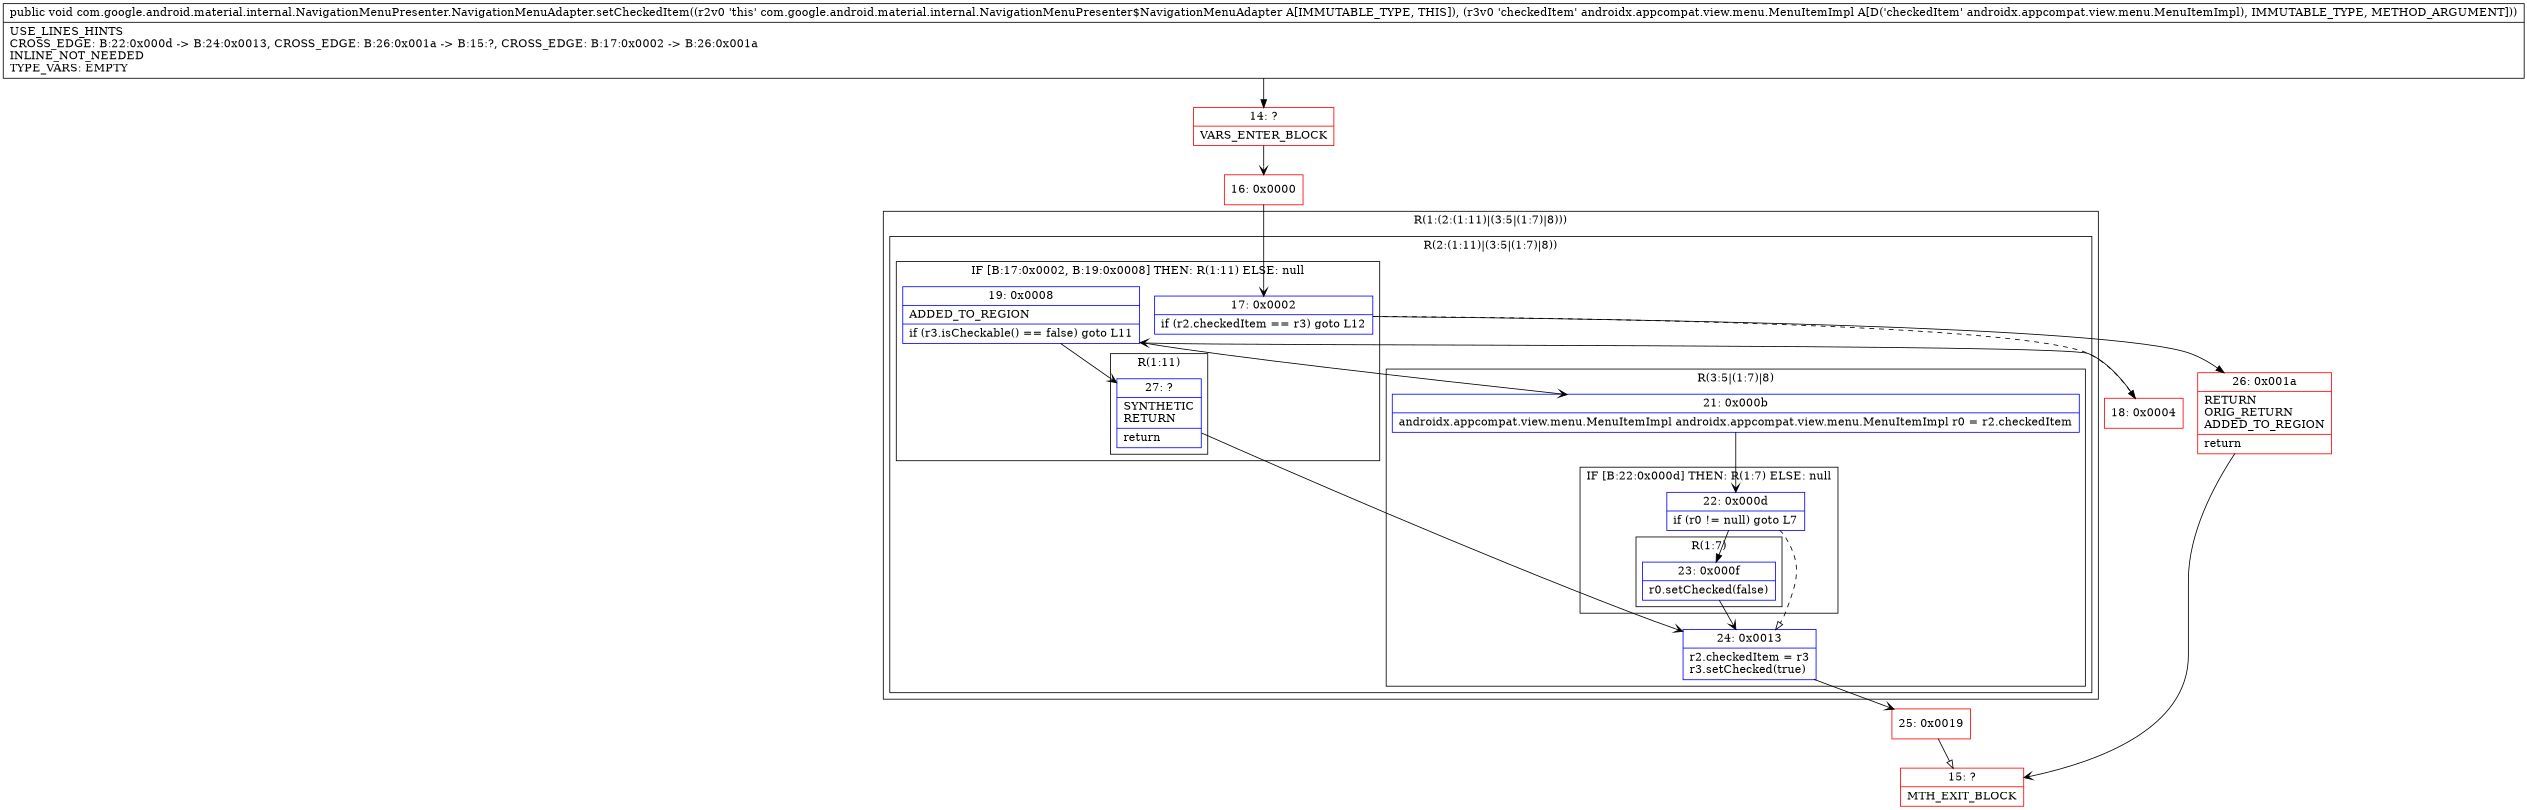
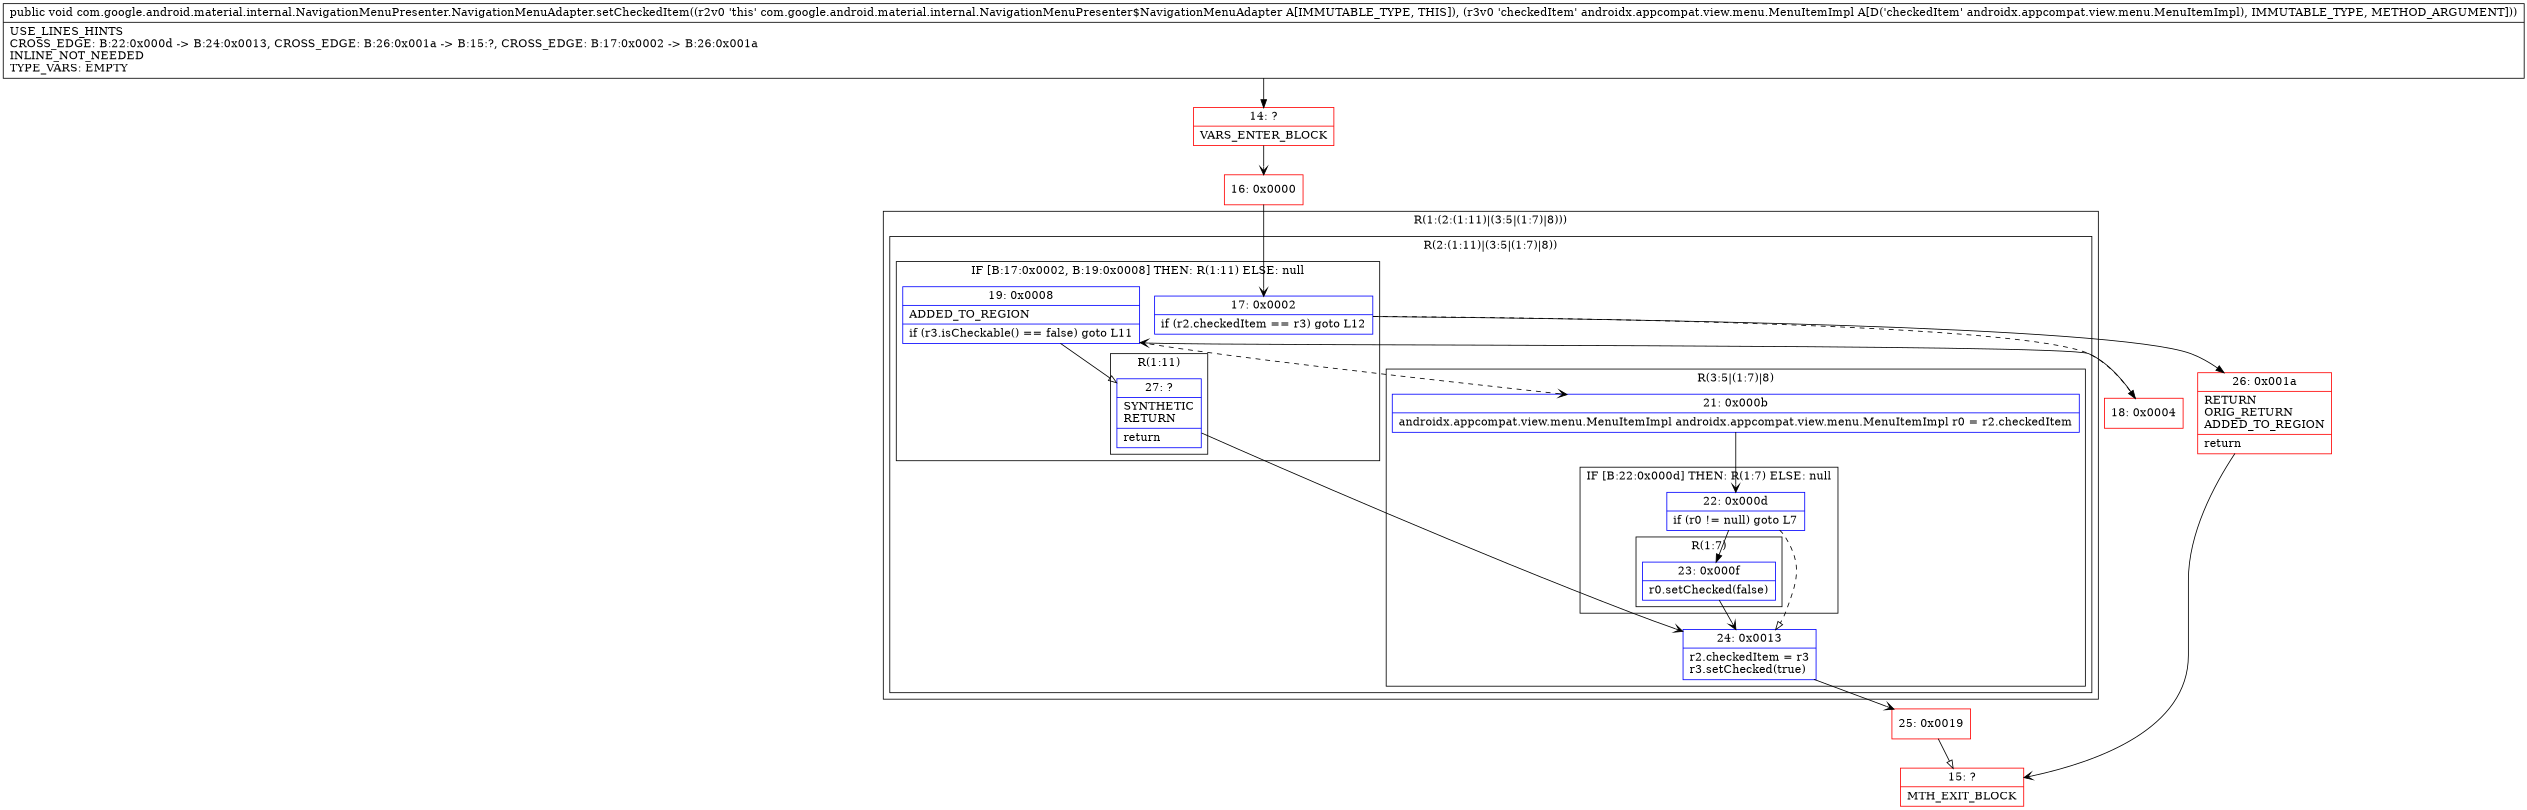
(1085, 361) -> (1085, 361)
(1349, 370) -> (1349, 370)
